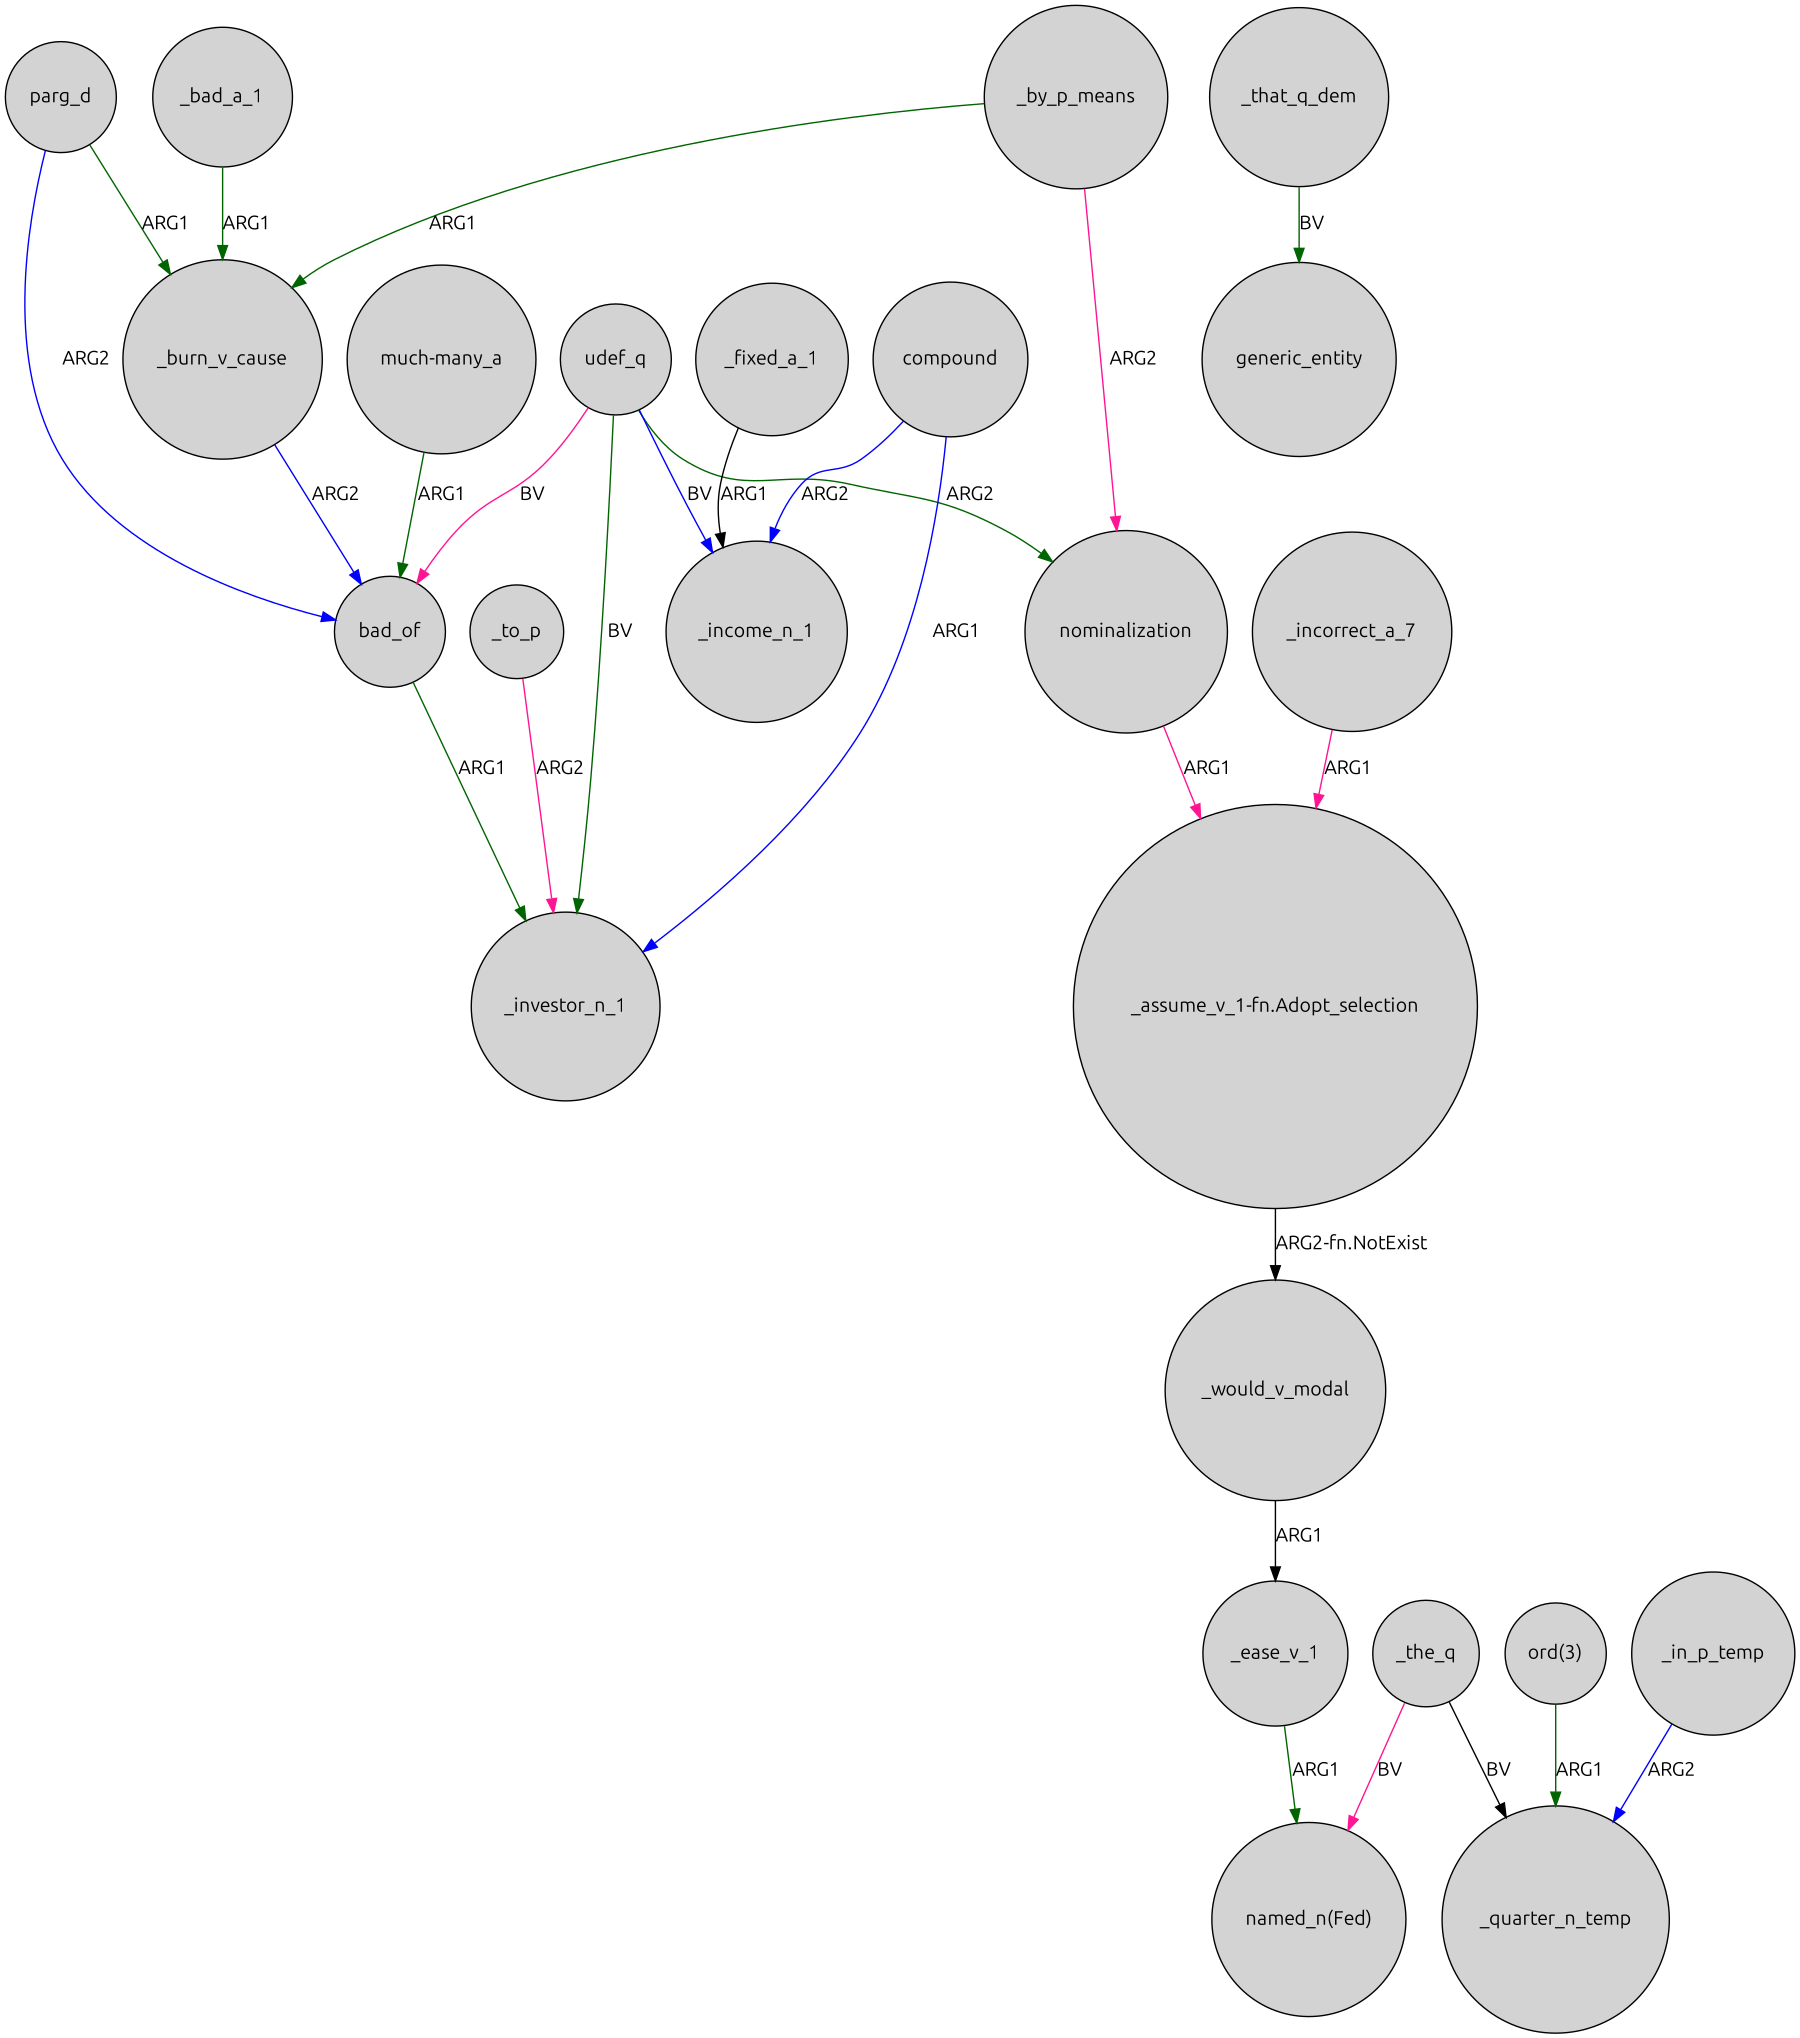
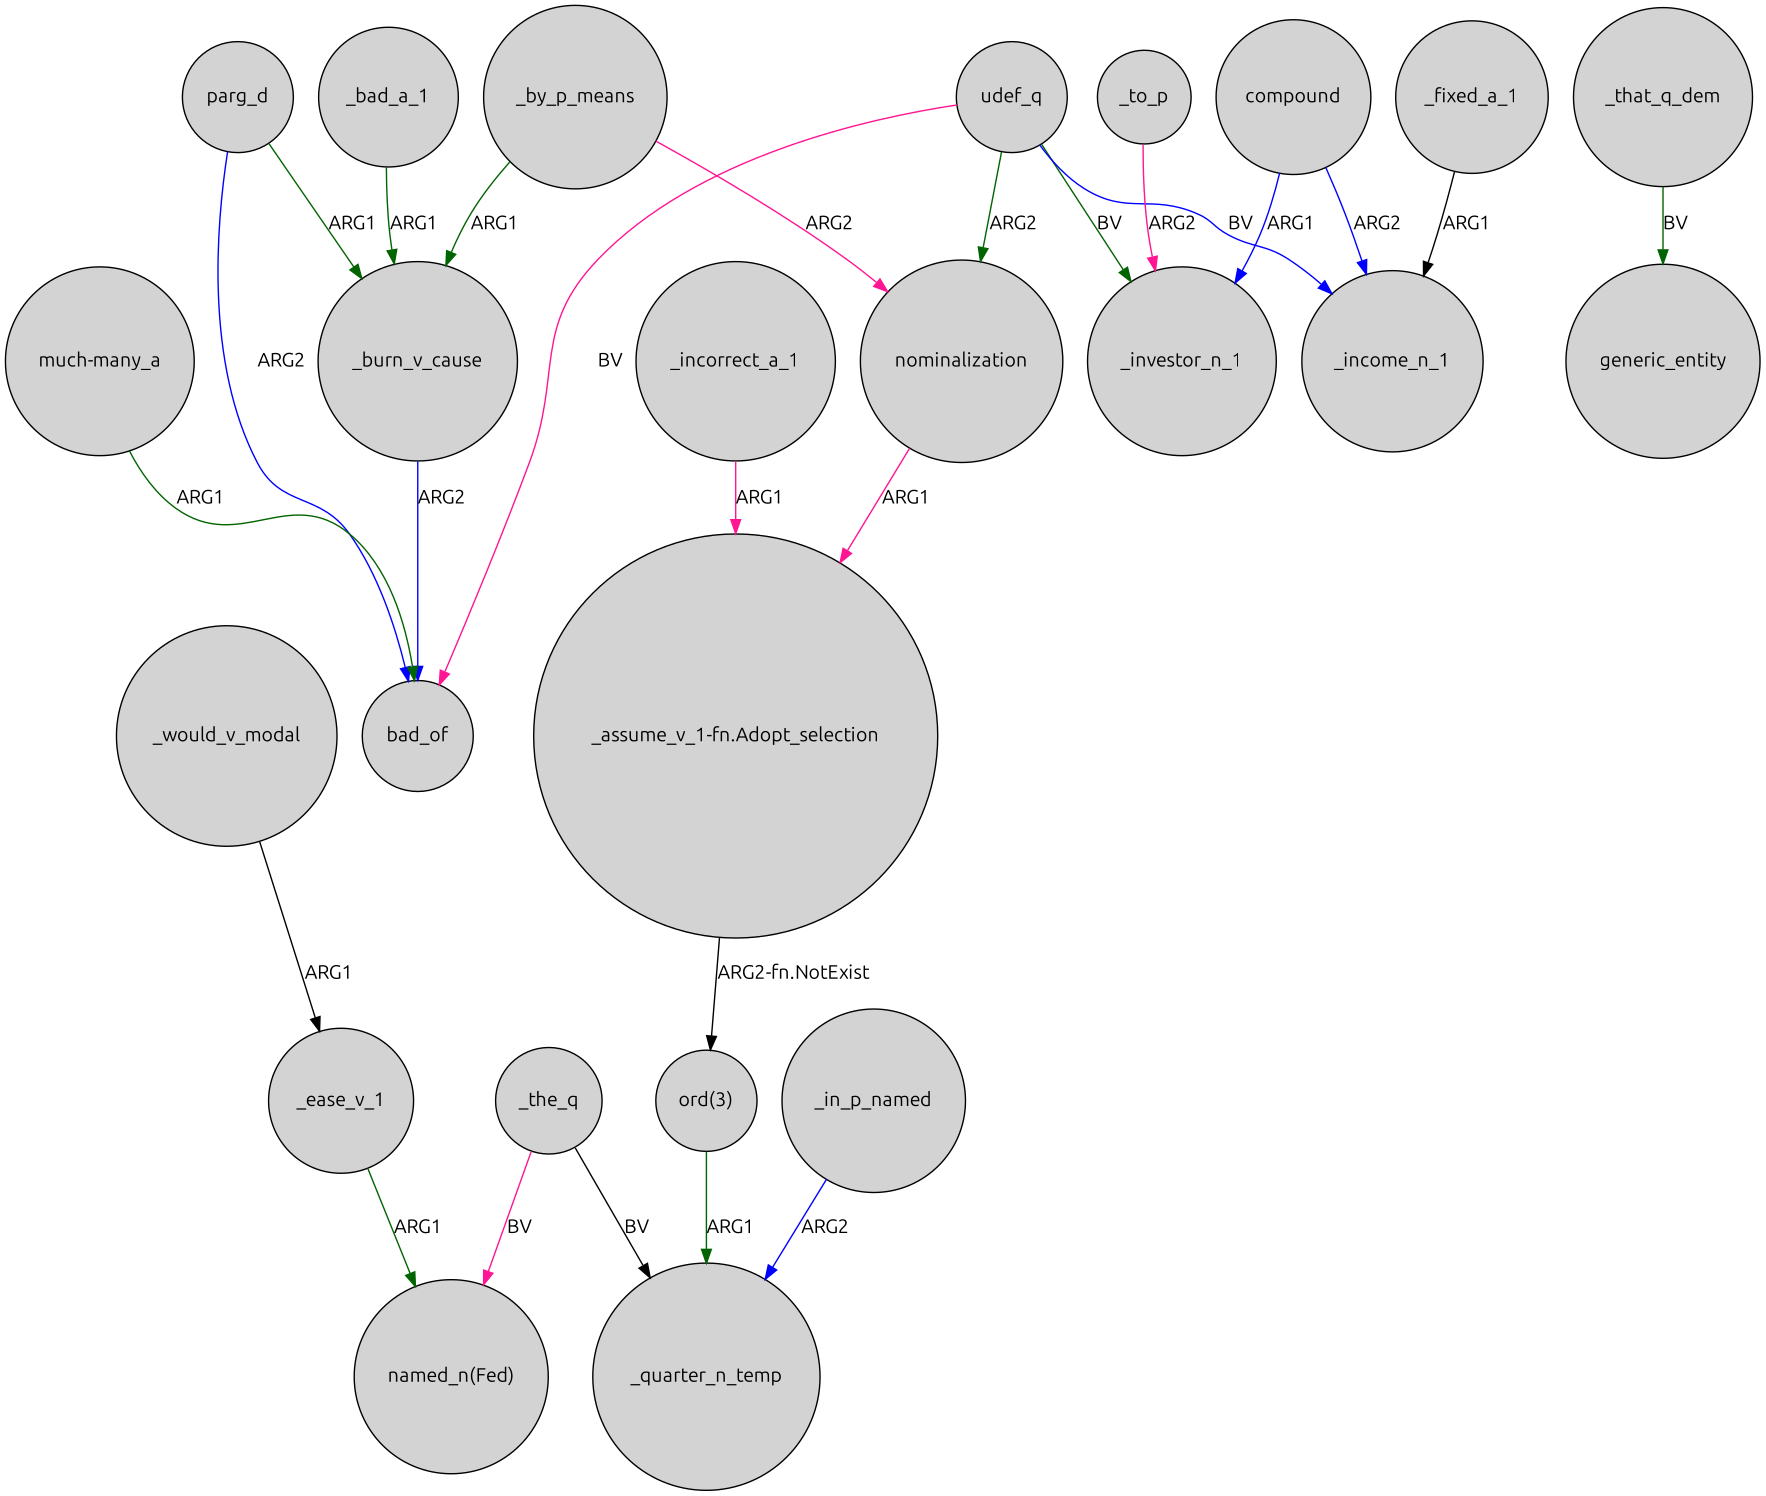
(1352, 632) -> (736, 361)
(466, 795) -> none
(1275, 1237) -> (716, 987)
(1713, 1654) -> (874, 1101)
